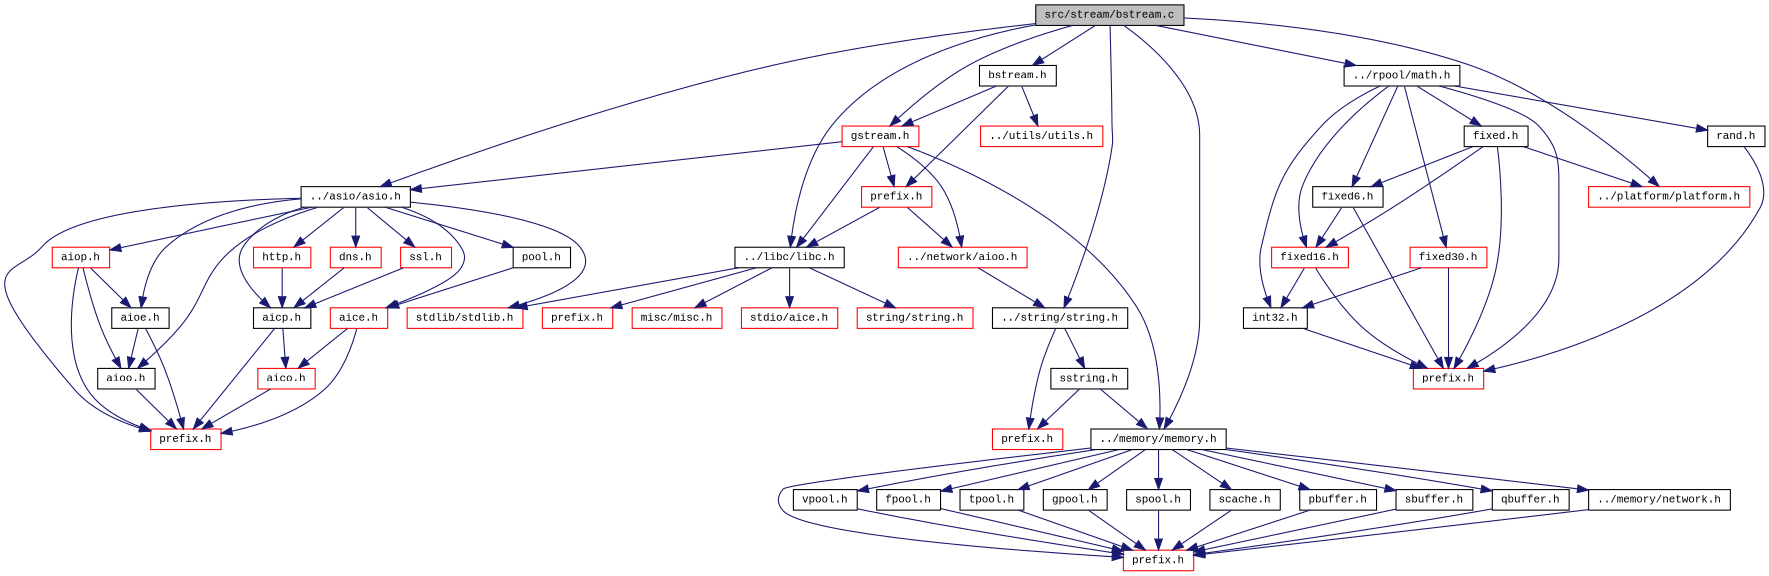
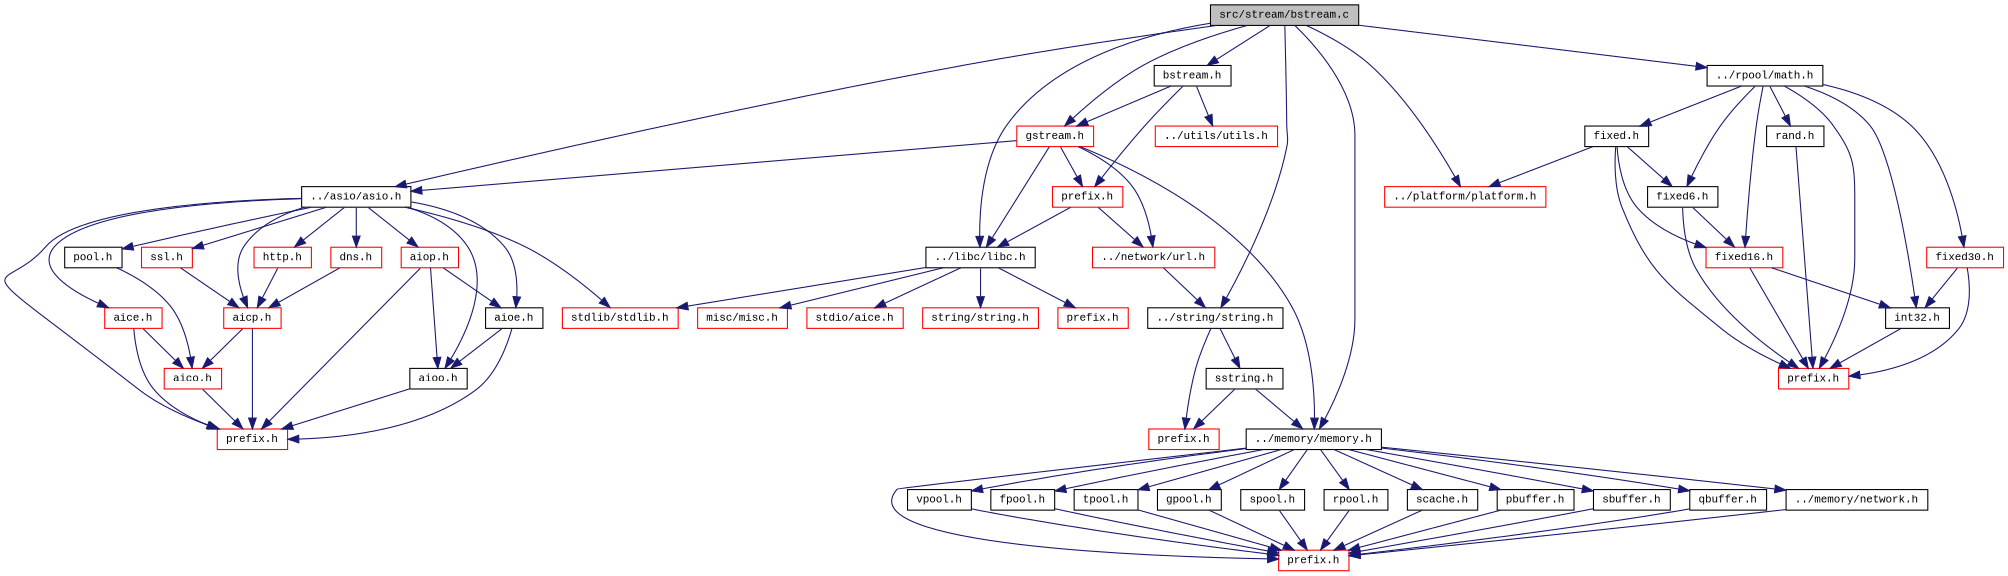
(963, 258) -> (1154, 258)
(456, 286) -> (167, 302)
(282, 318) -> (252, 318)
none -> (1356, 500)
